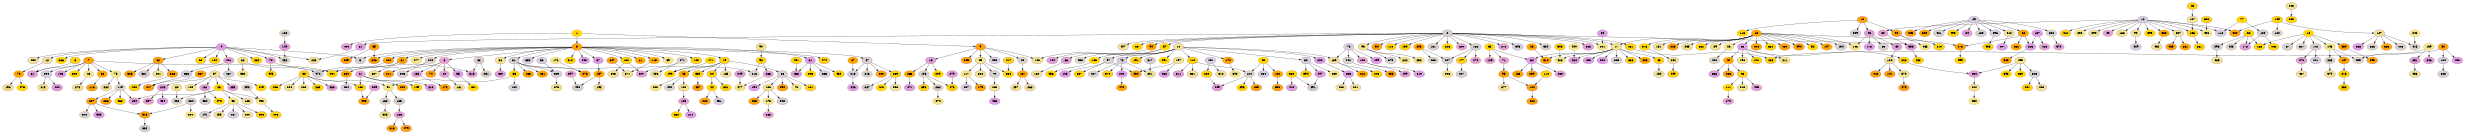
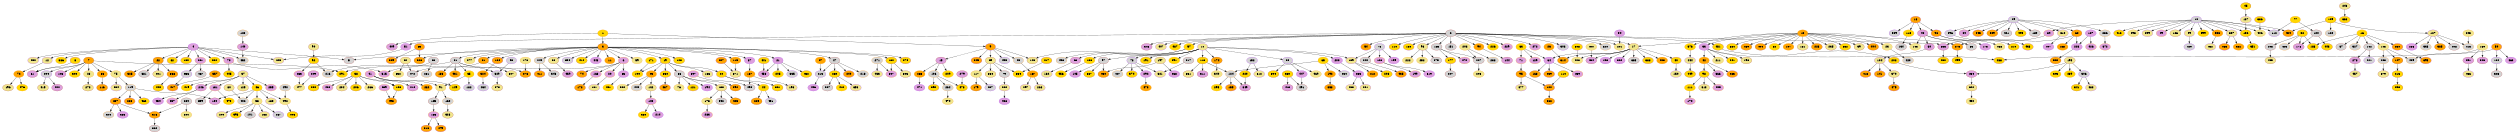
(1799, 37) -> (1905, 40)
(1419, 47) -> (1465, 47)
